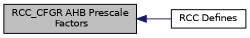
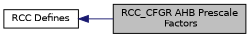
(159, 19) -> (101, 19)
